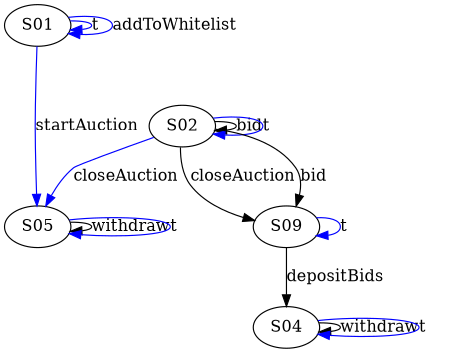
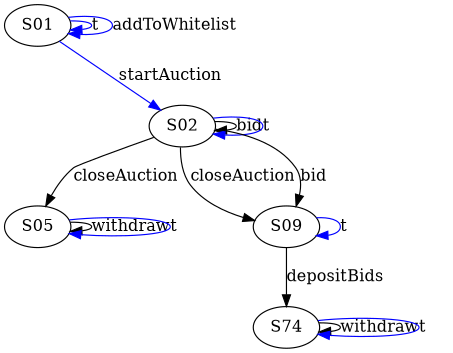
(35, 120) -> (105, 72)
(97, 158) -> (97, 158)
(286, 327) -> (286, 327)
